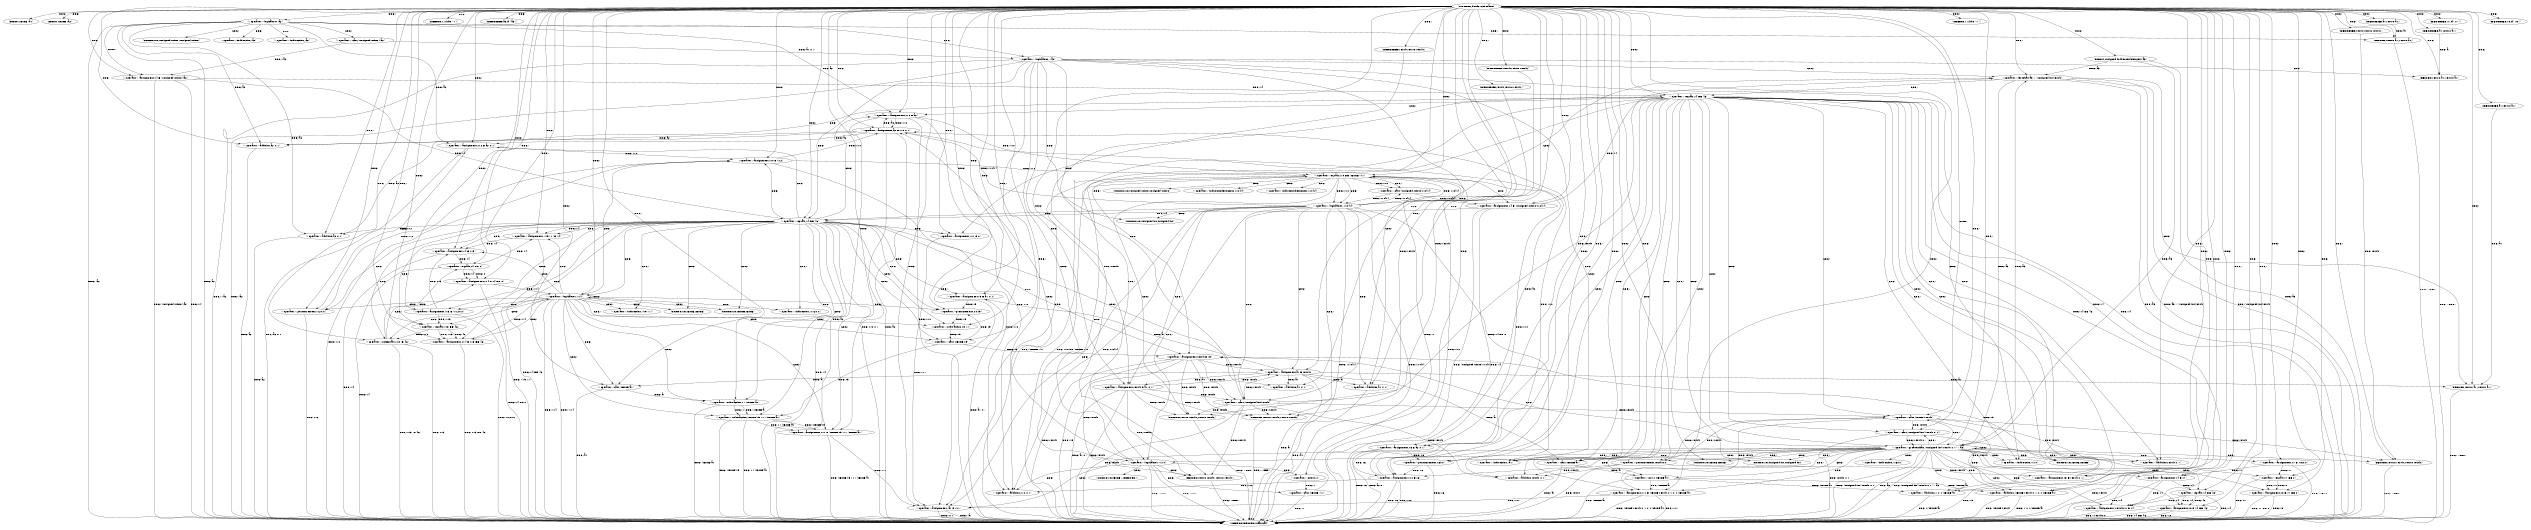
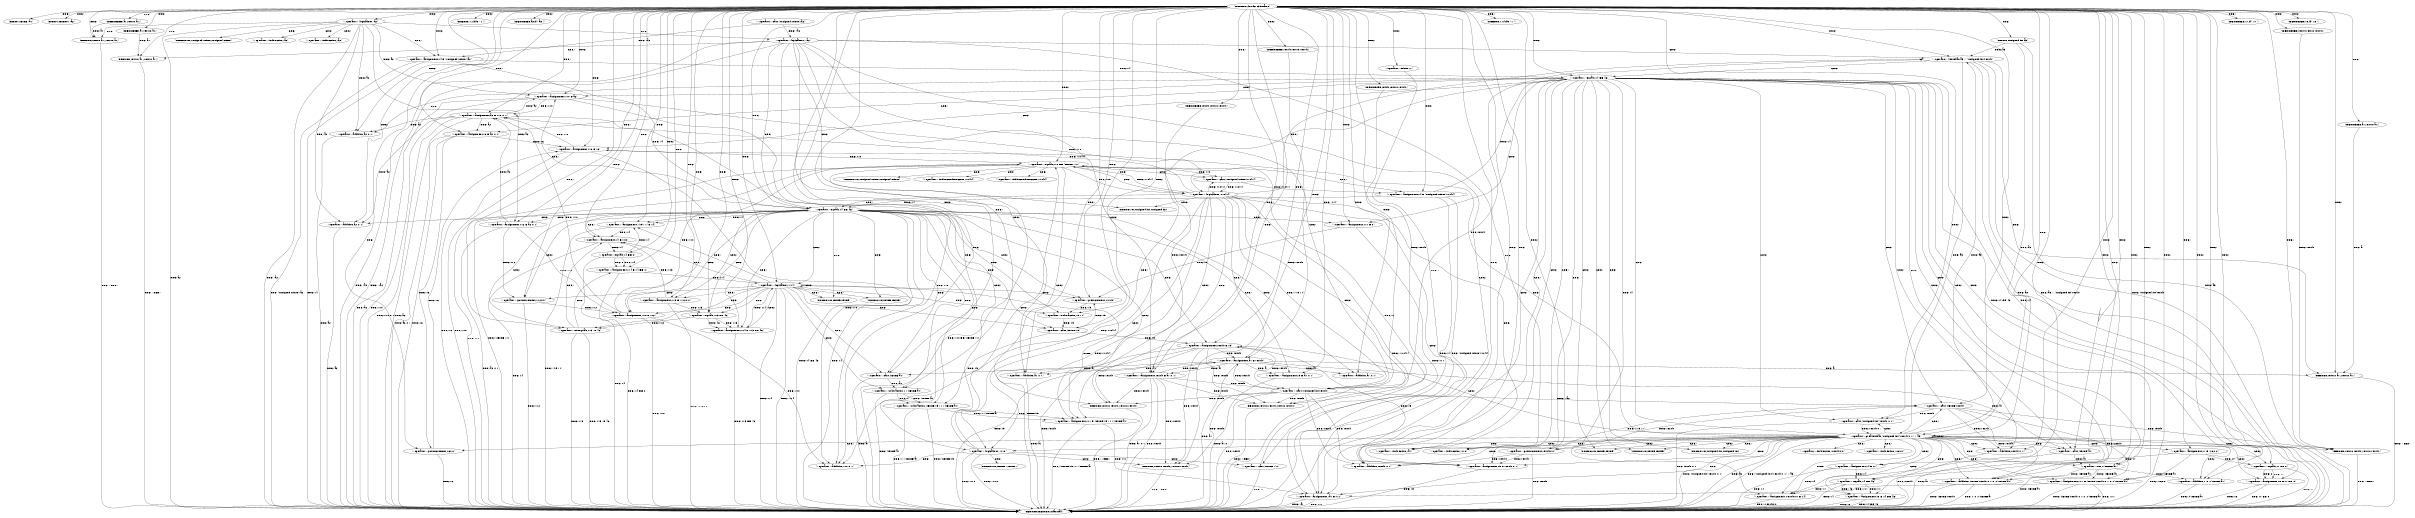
(60, 22) -> (61, 22)
(2223, 23) -> (2139, 15)
(320, 27) -> none
(112, 50) -> (419, 40)
(807, 50) -> (794, 31)
(2120, 59) -> (2013, 40)
(1502, 112) -> none
(683, 142) -> (500, 167)
(974, 161) -> (1330, 202)
(1109, 163) -> (908, 135)
(1964, 221) -> (2006, 217)
(1584, 236) -> (500, 68)
(2264, 266) -> (2115, 262)
(966, 303) -> (1218, 255)
(419, 304) -> (567, 280)
(1249, 304) -> (1296, 293)
(632, 312) -> none
(800, 312) -> none
(1497, 334) -> (1508, 323)
(797, 364) -> (1088, 353)
(602, 397) -> none
(1627, 410) -> (1564, 398)
(1714, 440) -> (1636, 429)
none -> (1823, 451)
none -> (1686, 458)
none -> (1358, 461)
(2109, 462) -> (2102, 439)
(1234, 466) -> none
(1117, 478) -> (1000, 466)
(1997, 478) -> (1821, 466)
(1249, 523) -> (1044, 512)
